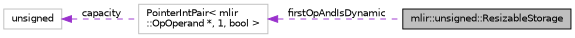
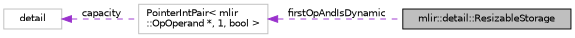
(33, 19) -> (33, 19)
(487, 19) -> (487, 19)
